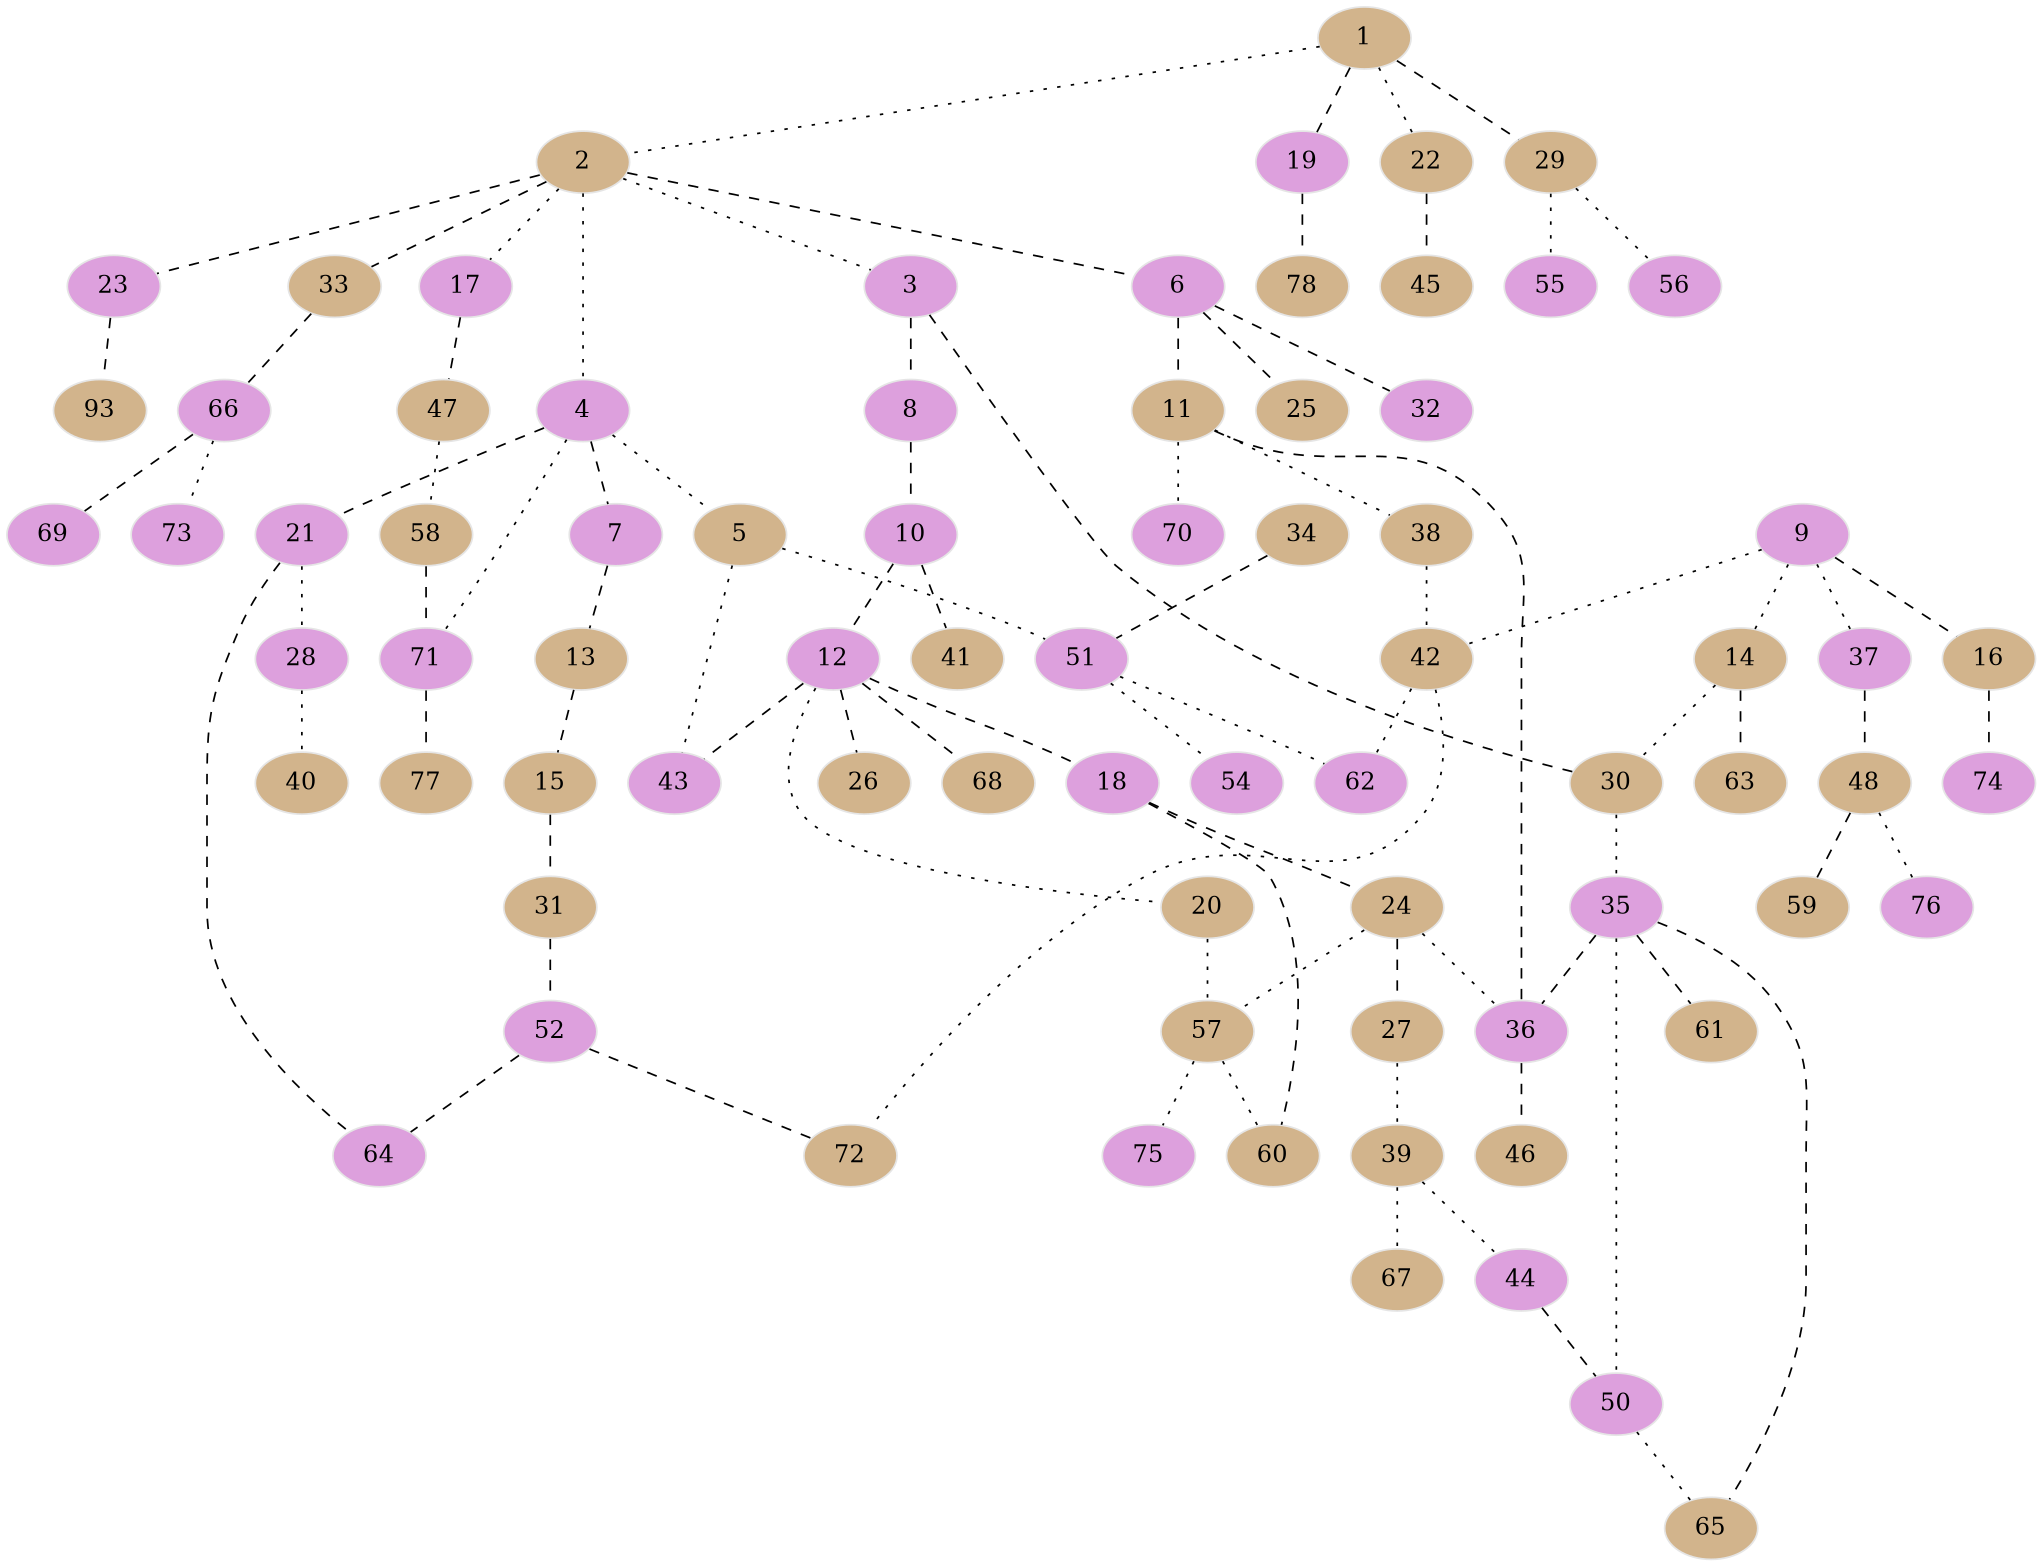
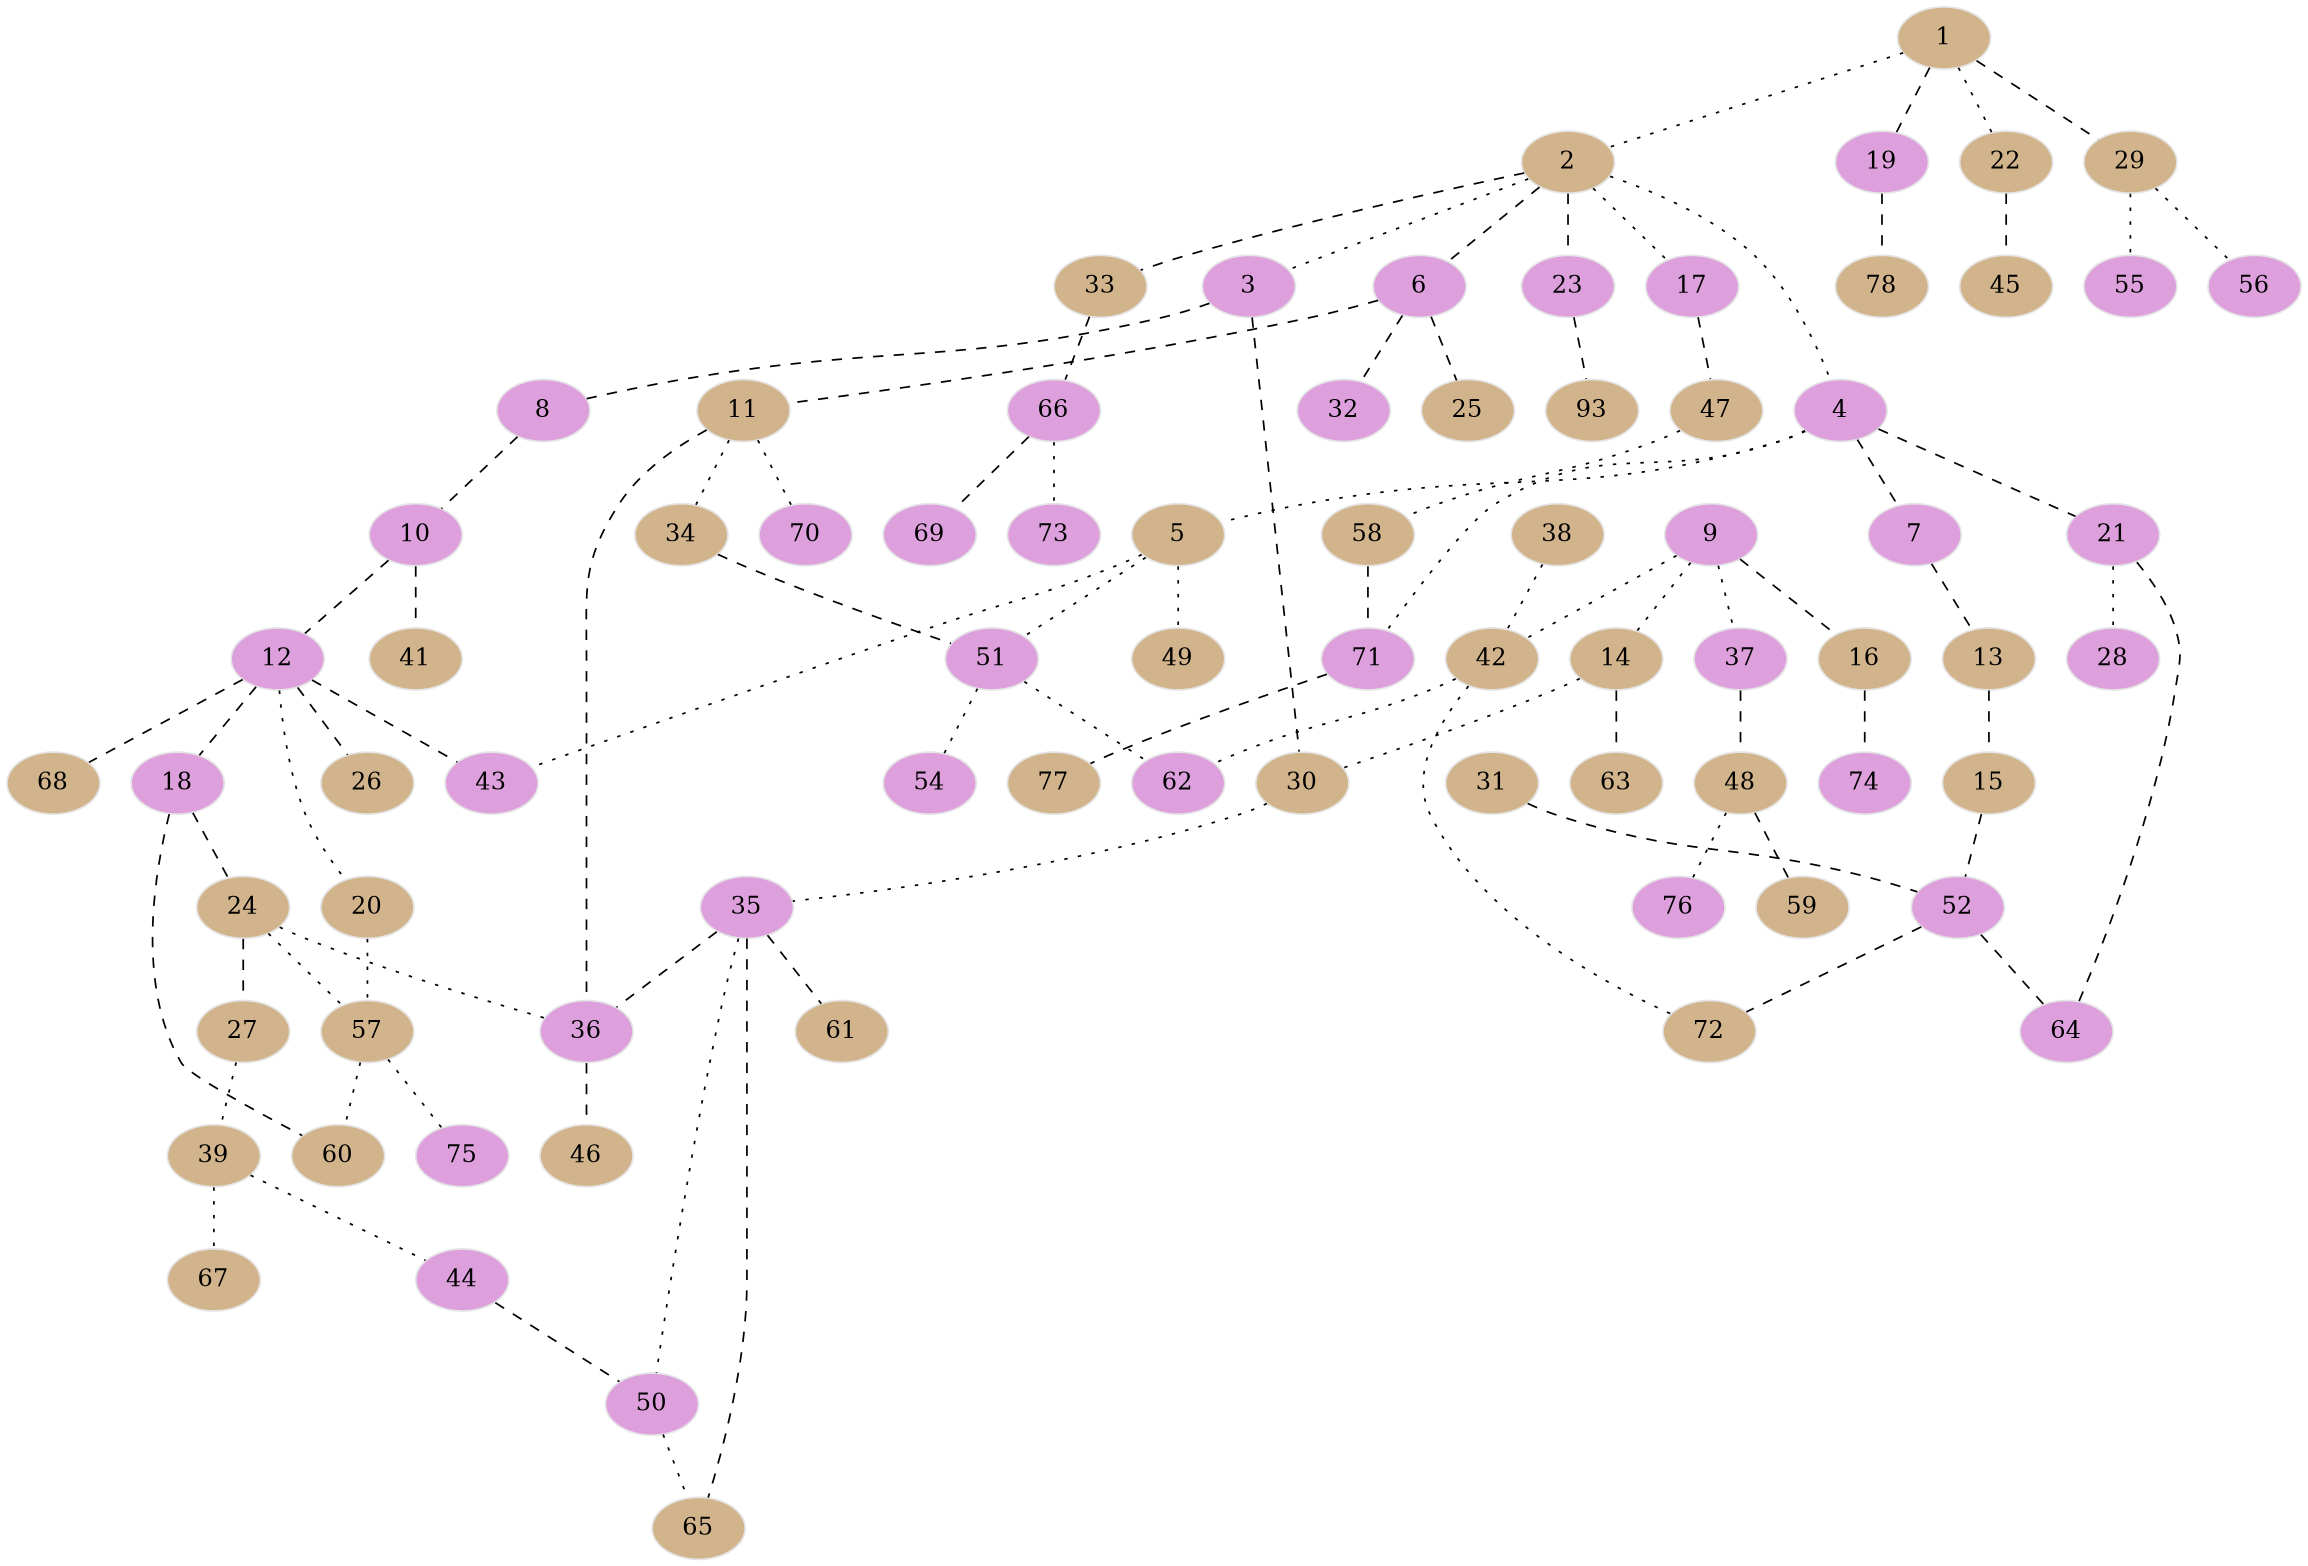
(1302, 473) -> (712, 473)
none -> (1178, 659)
(302, 783) -> none
(550, 845) -> (1973, 845)
